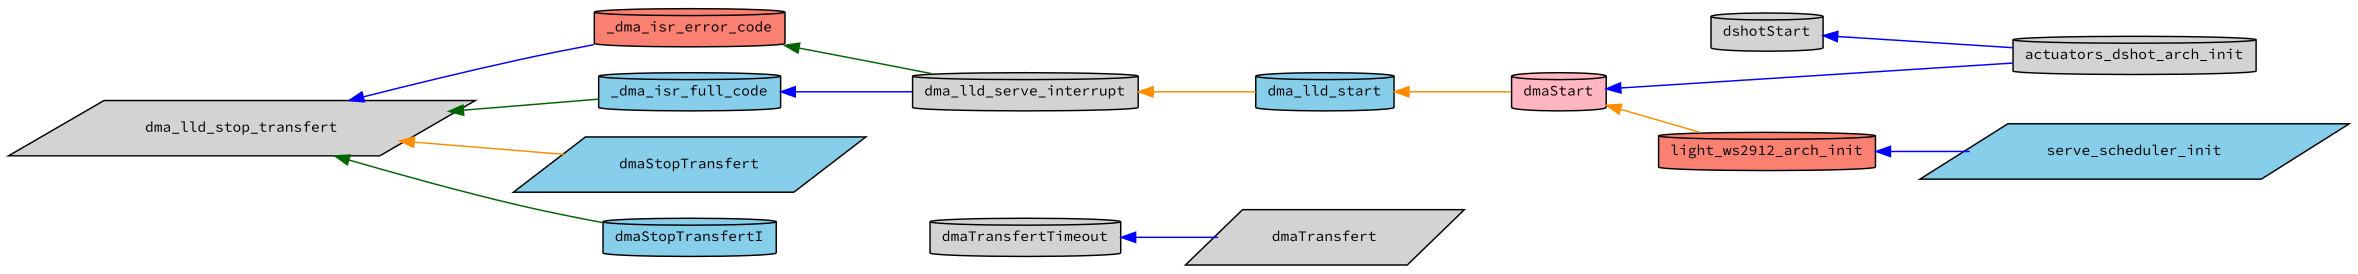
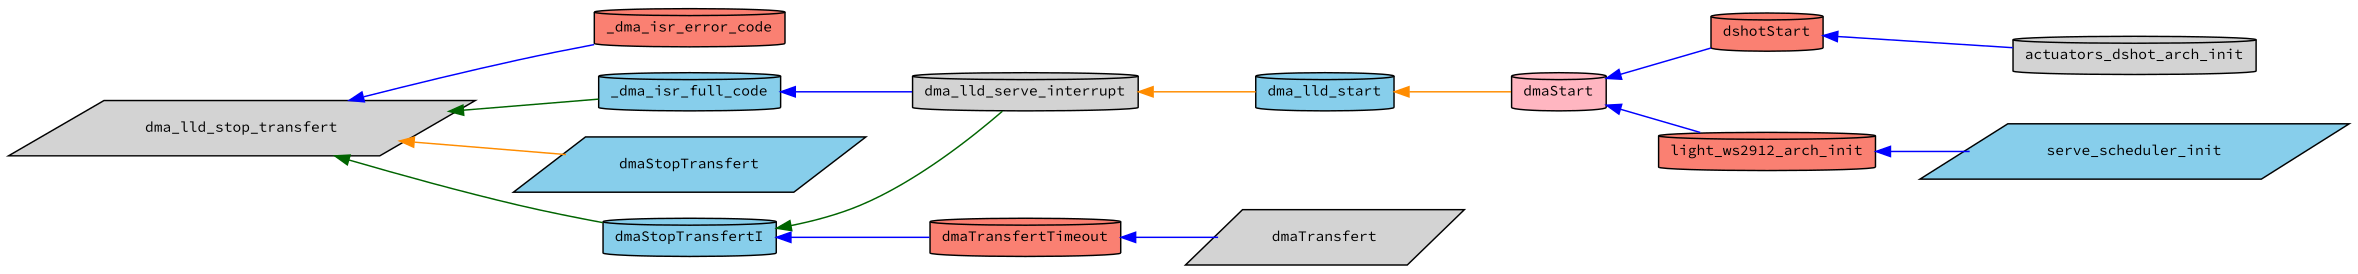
(1767, 32) -> (1767, 32)
(865, 61) -> (904, 183)
(1817, 75) -> (1666, 61)
(1660, 121) -> (1660, 121)
none -> (860, 237)
(1025, 237) -> (1025, 237)
